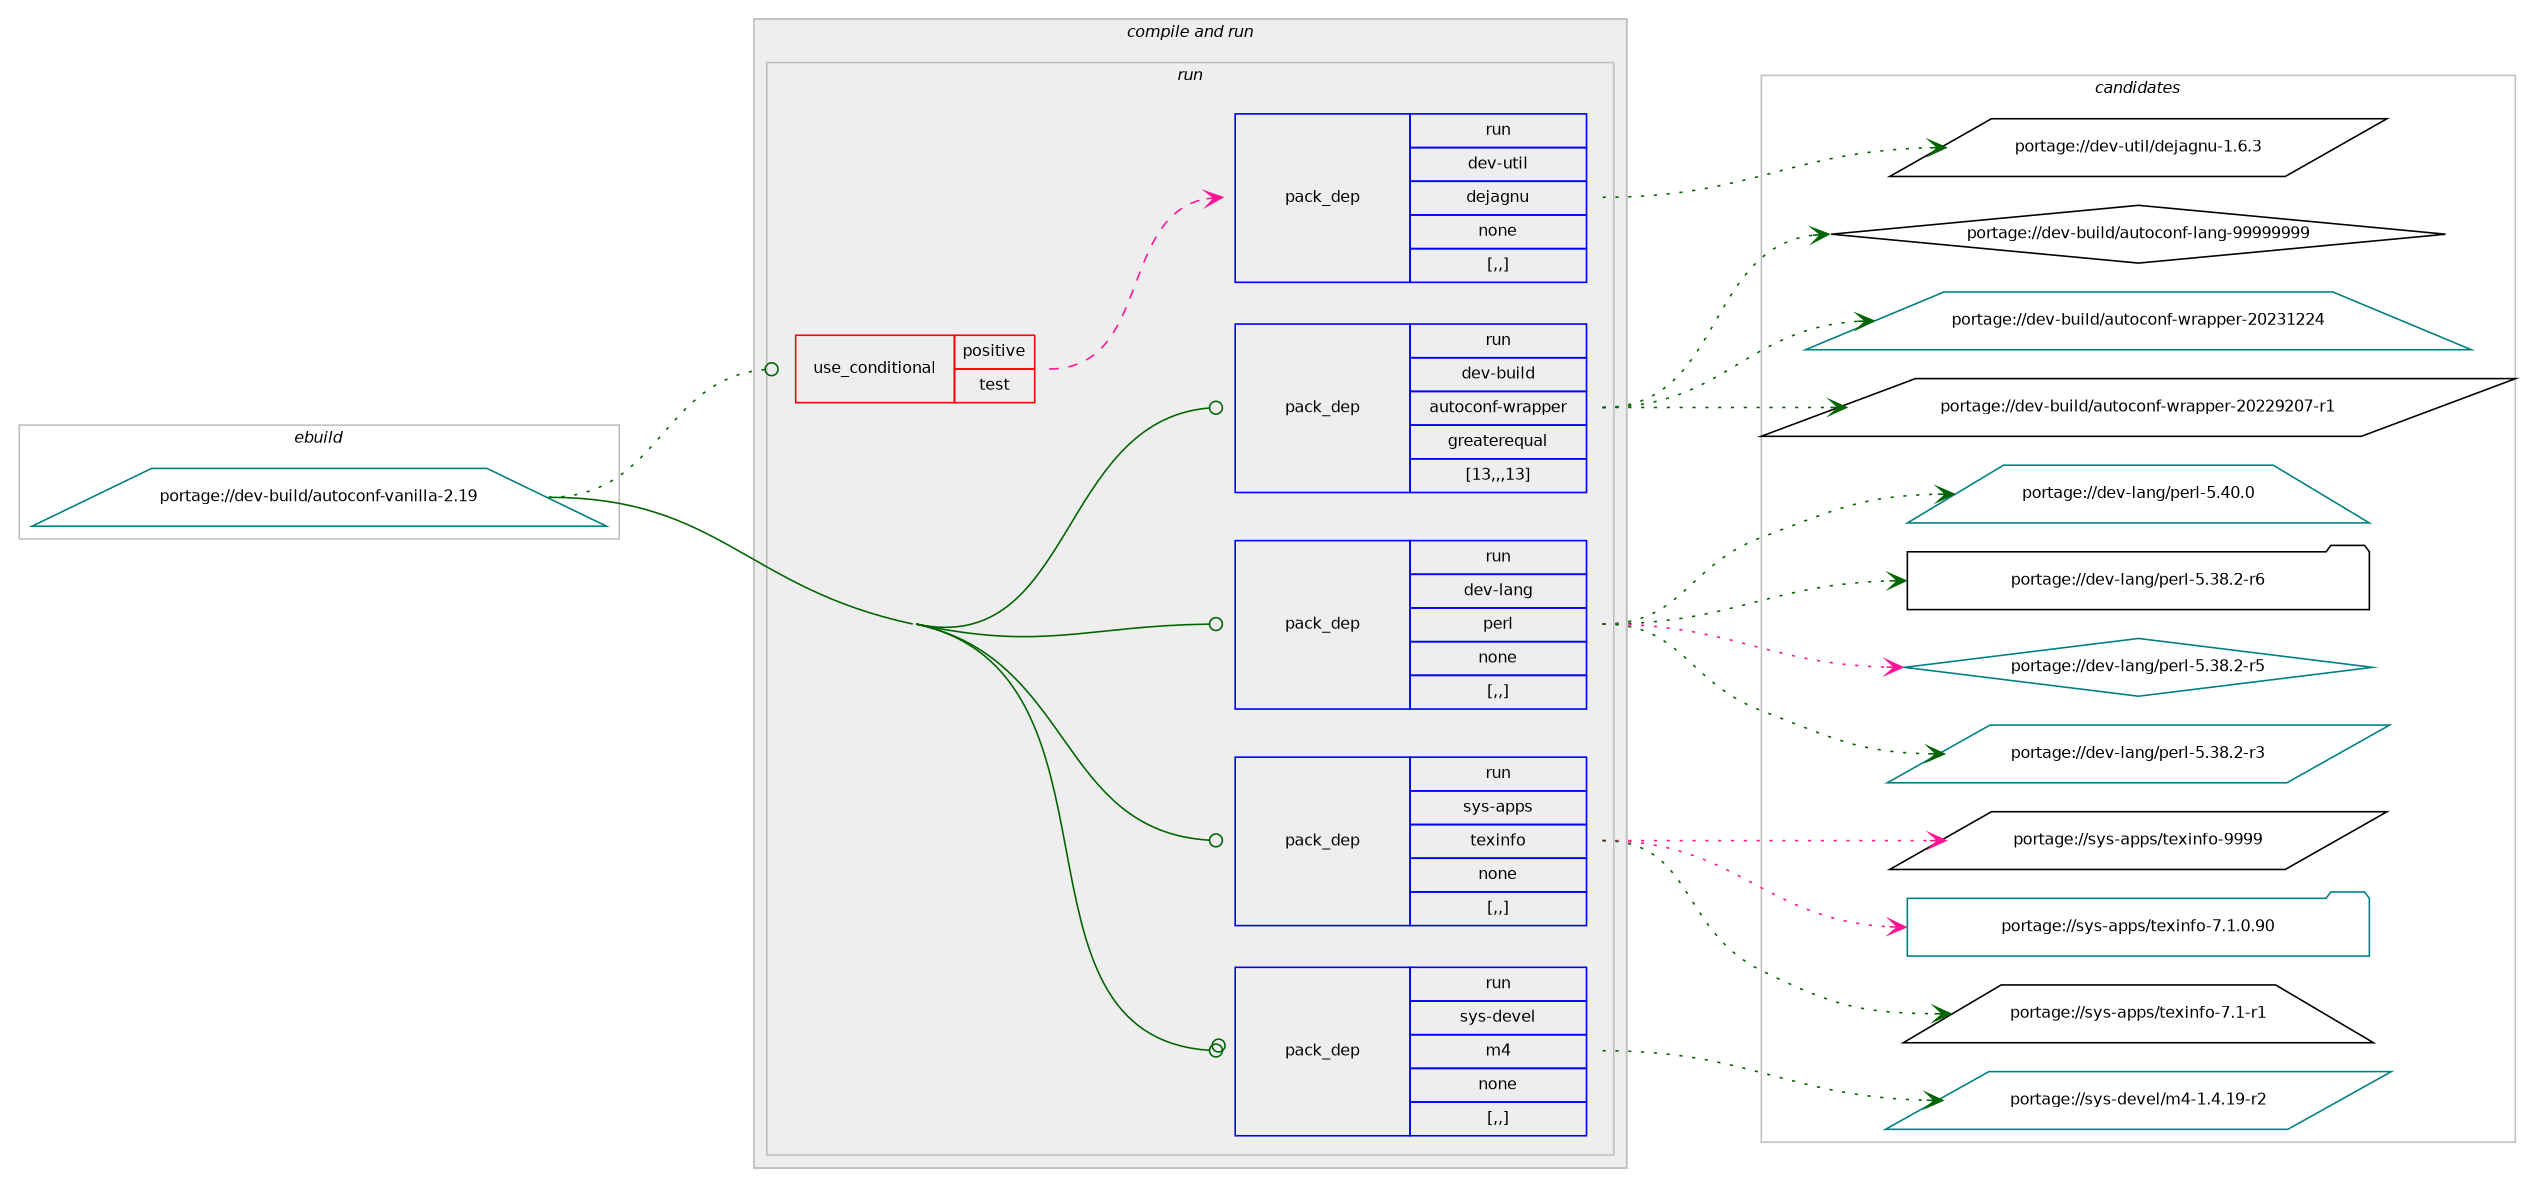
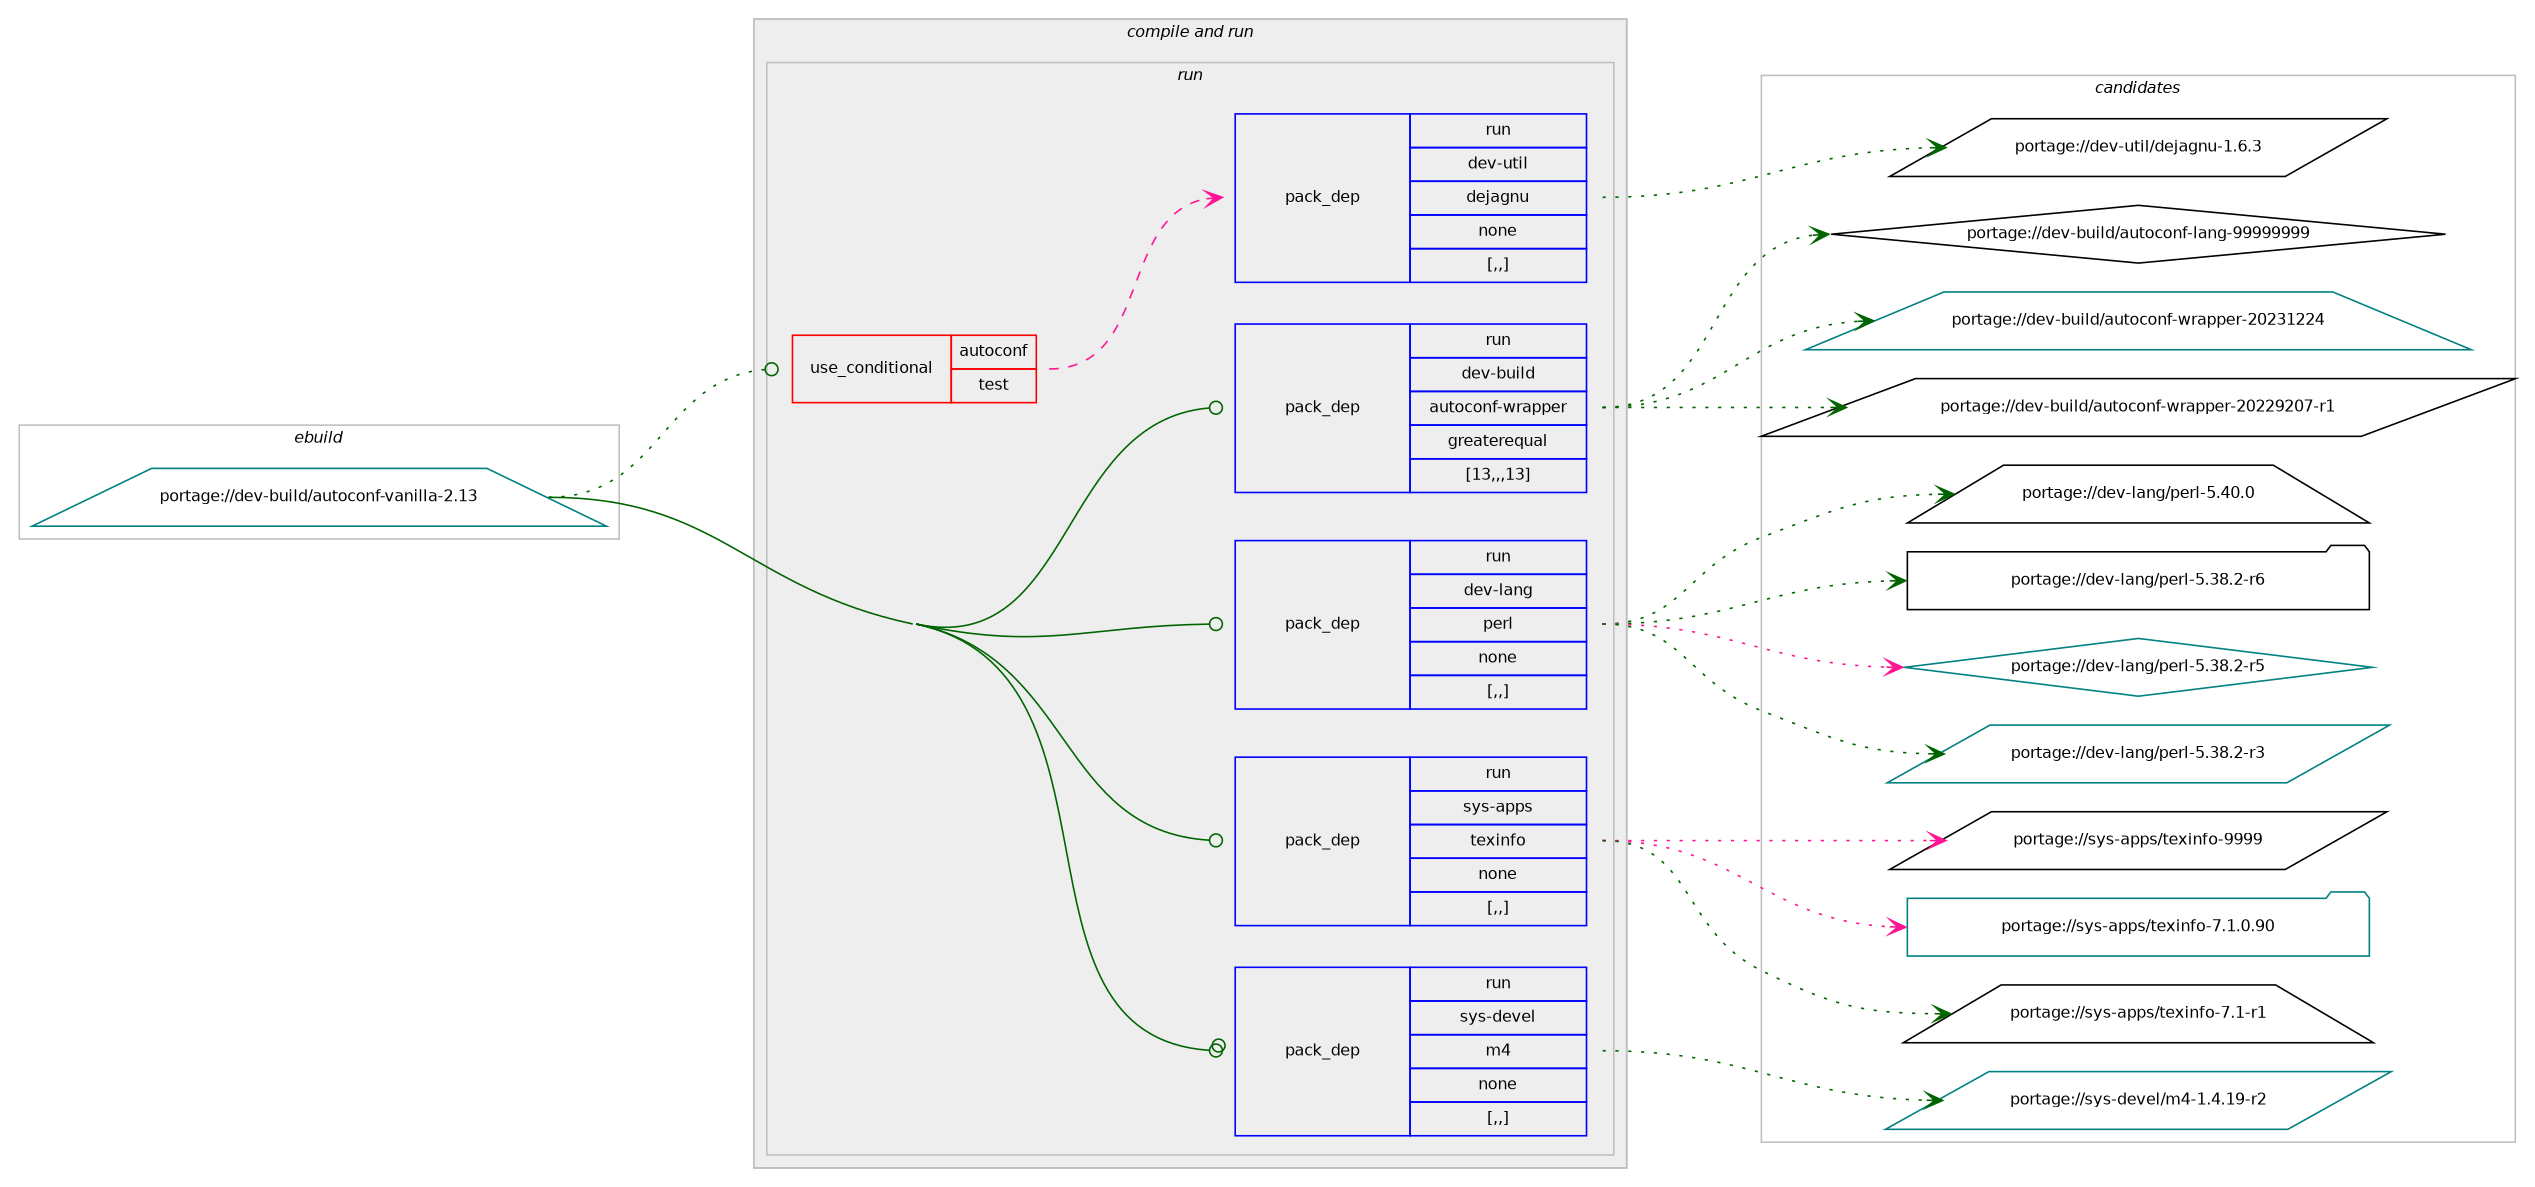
(995, 351) -> (994, 351)
(2138, 494) -> (2138, 494)
(319, 497) -> (319, 497)
